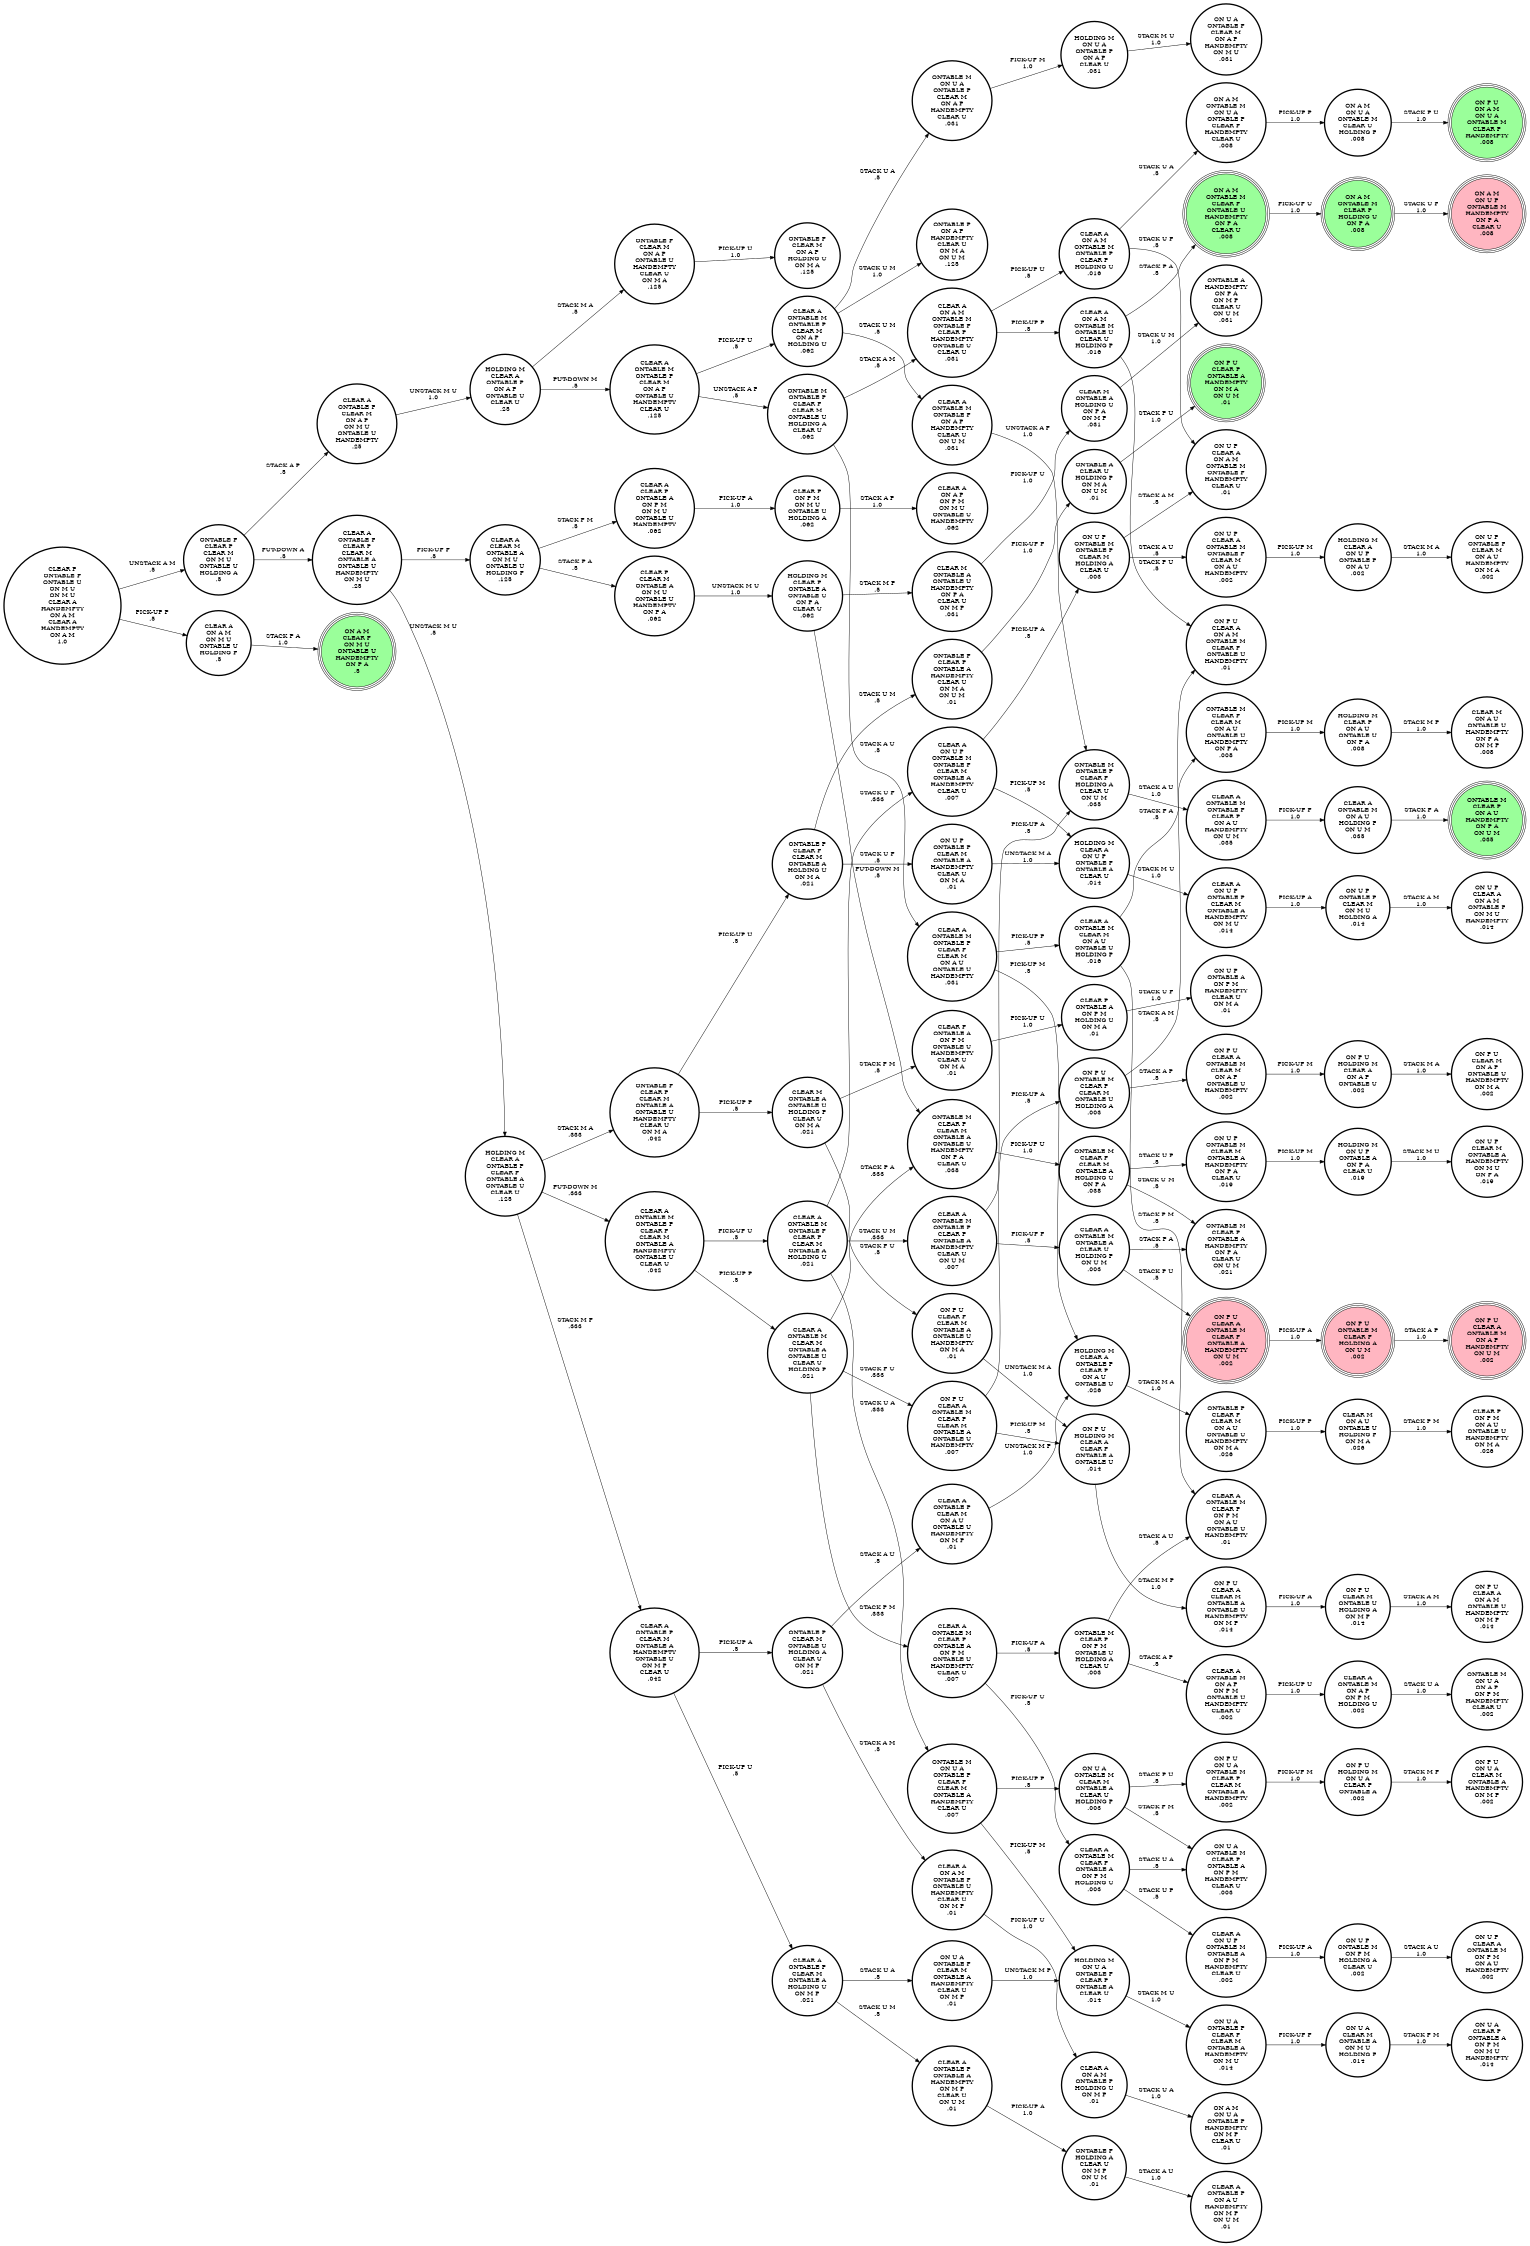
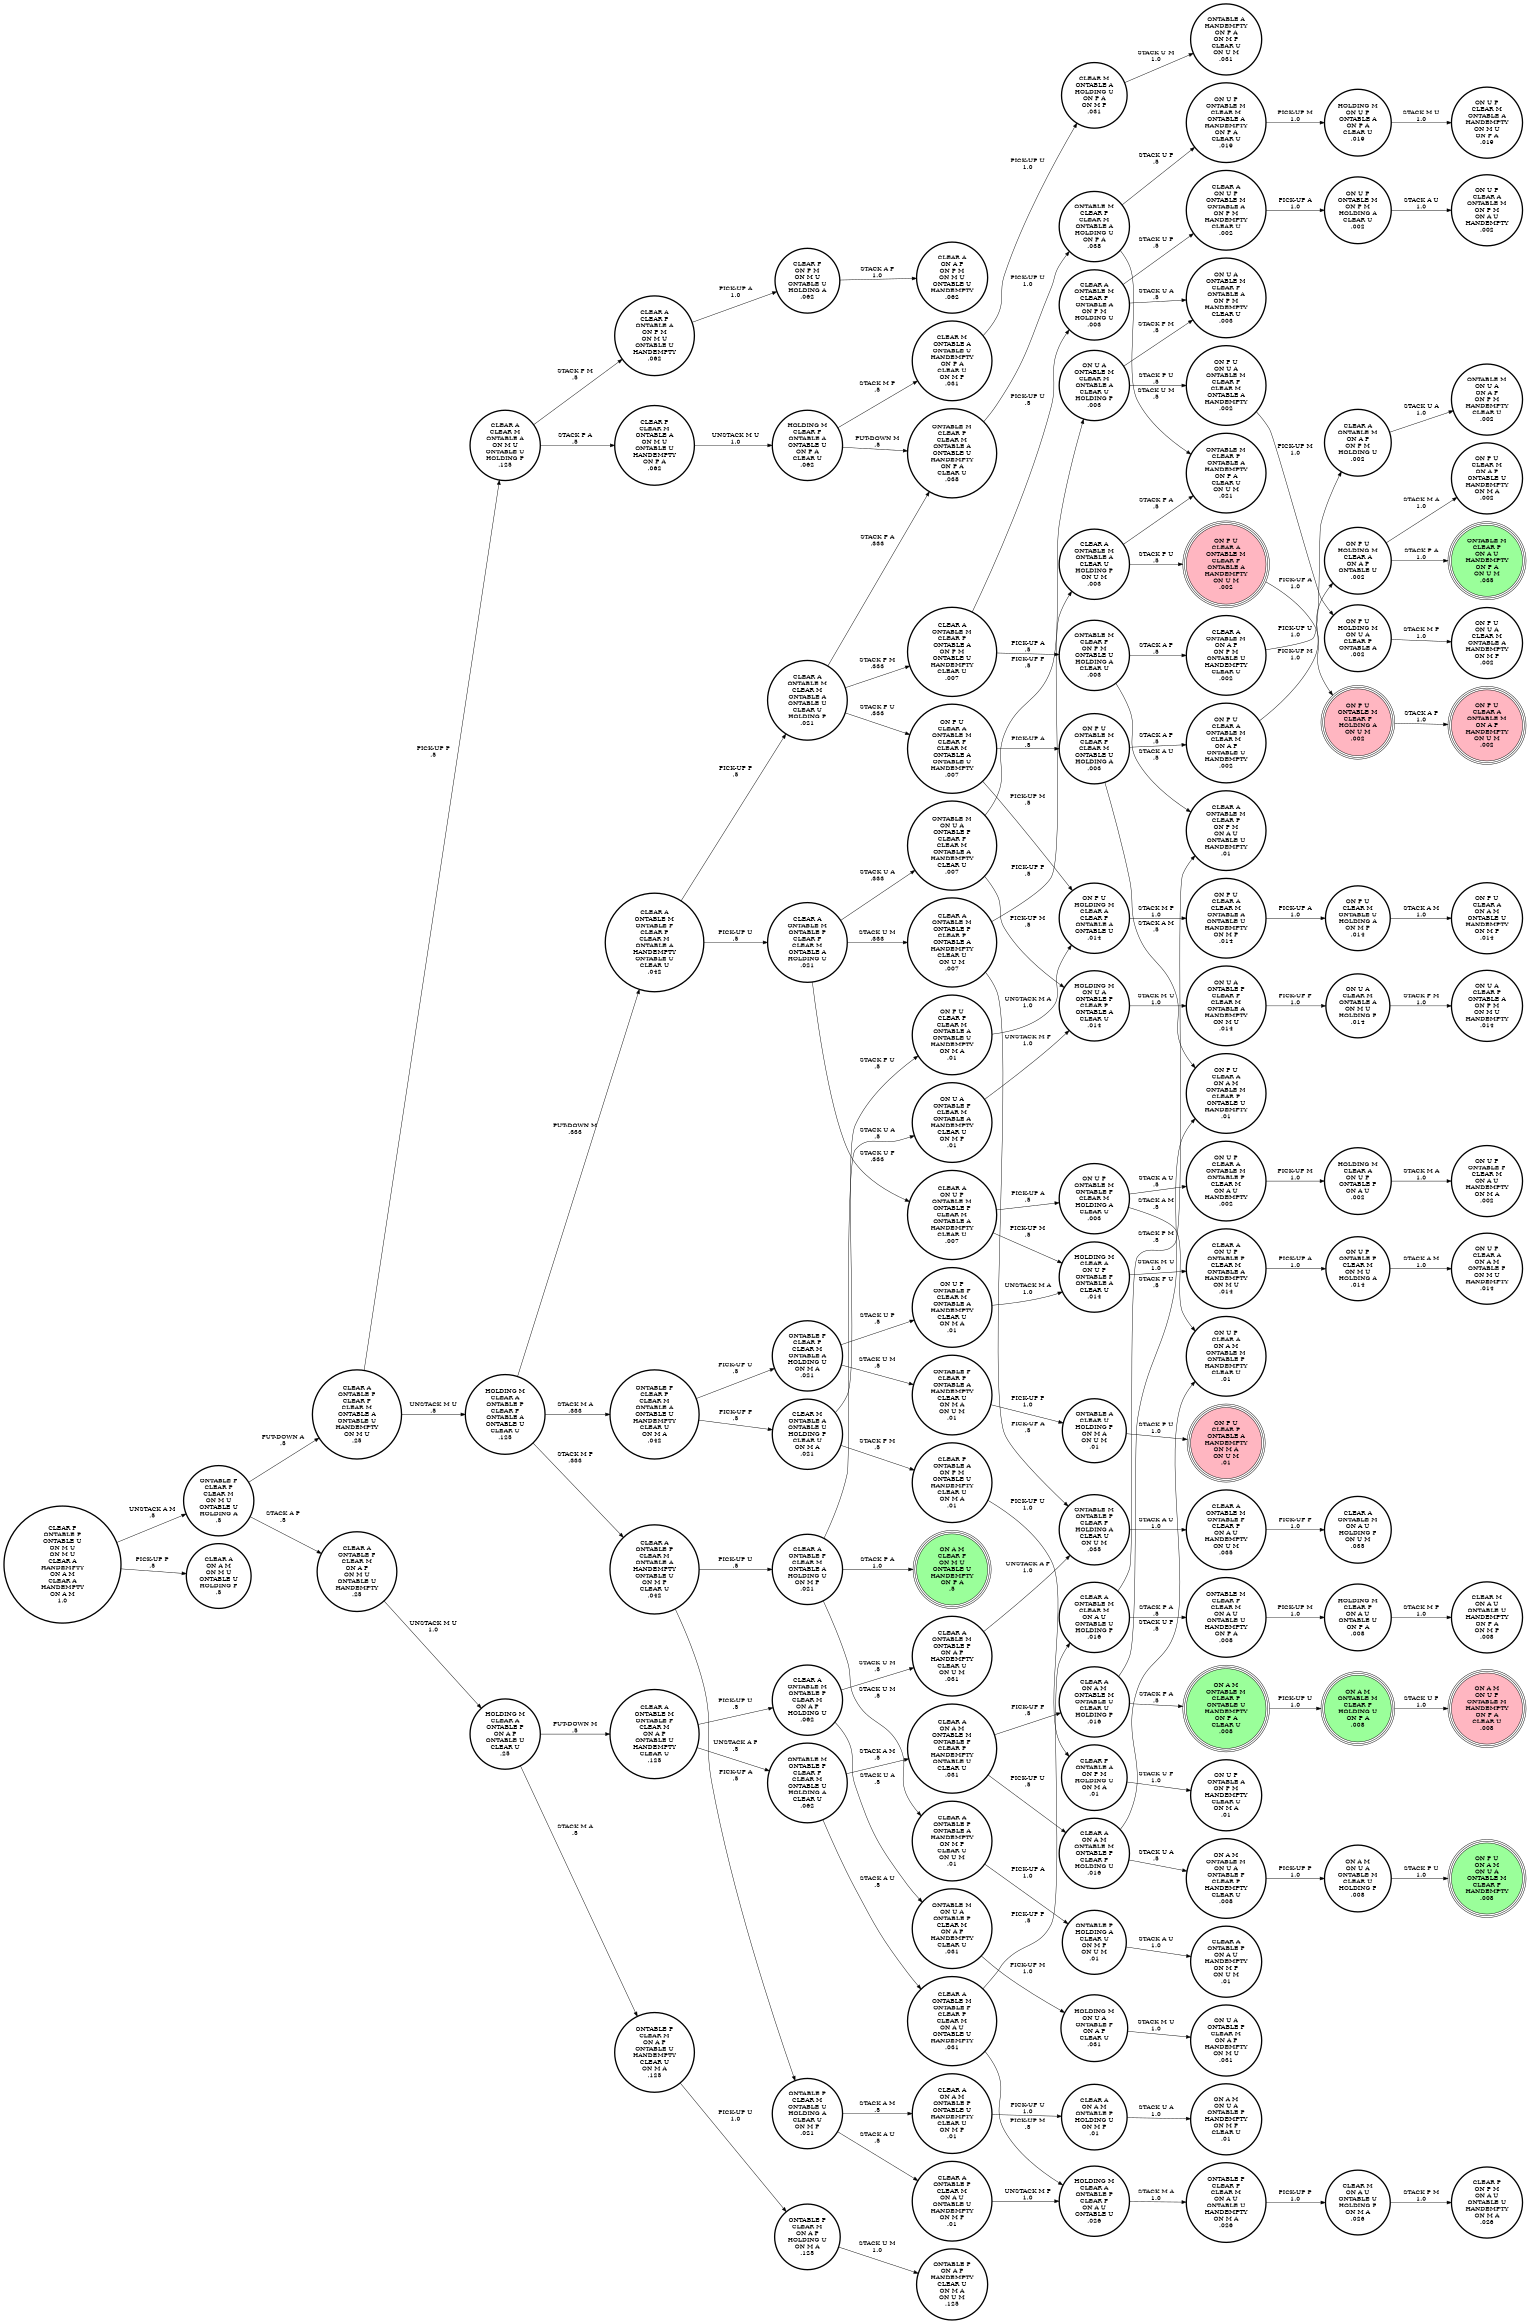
(878, 289) -> (876, 2259)
(1226, 383) -> (1226, 1443)
(282, 647) -> (876, 1569)
(1417, 820) -> (1417, 561)
